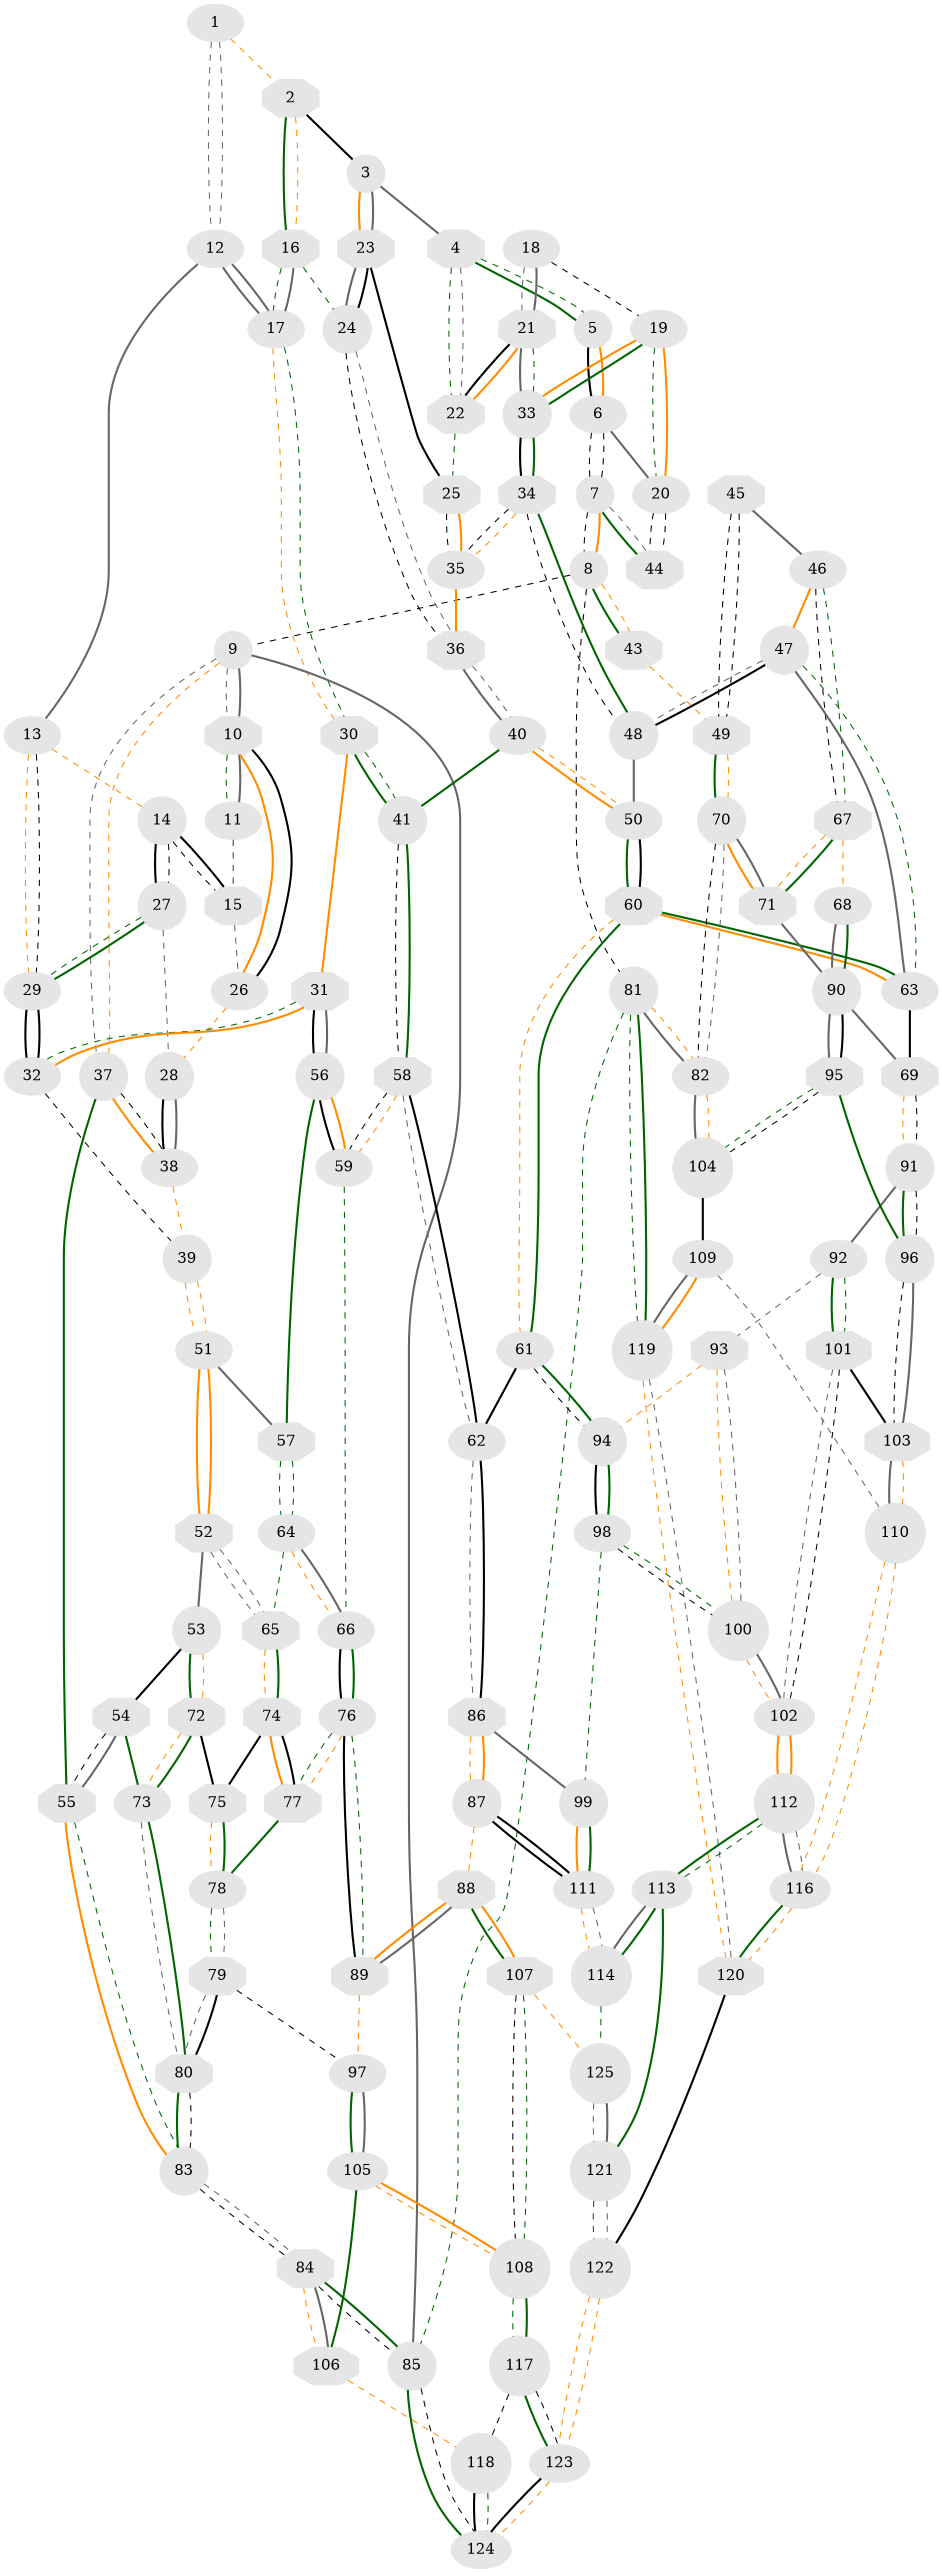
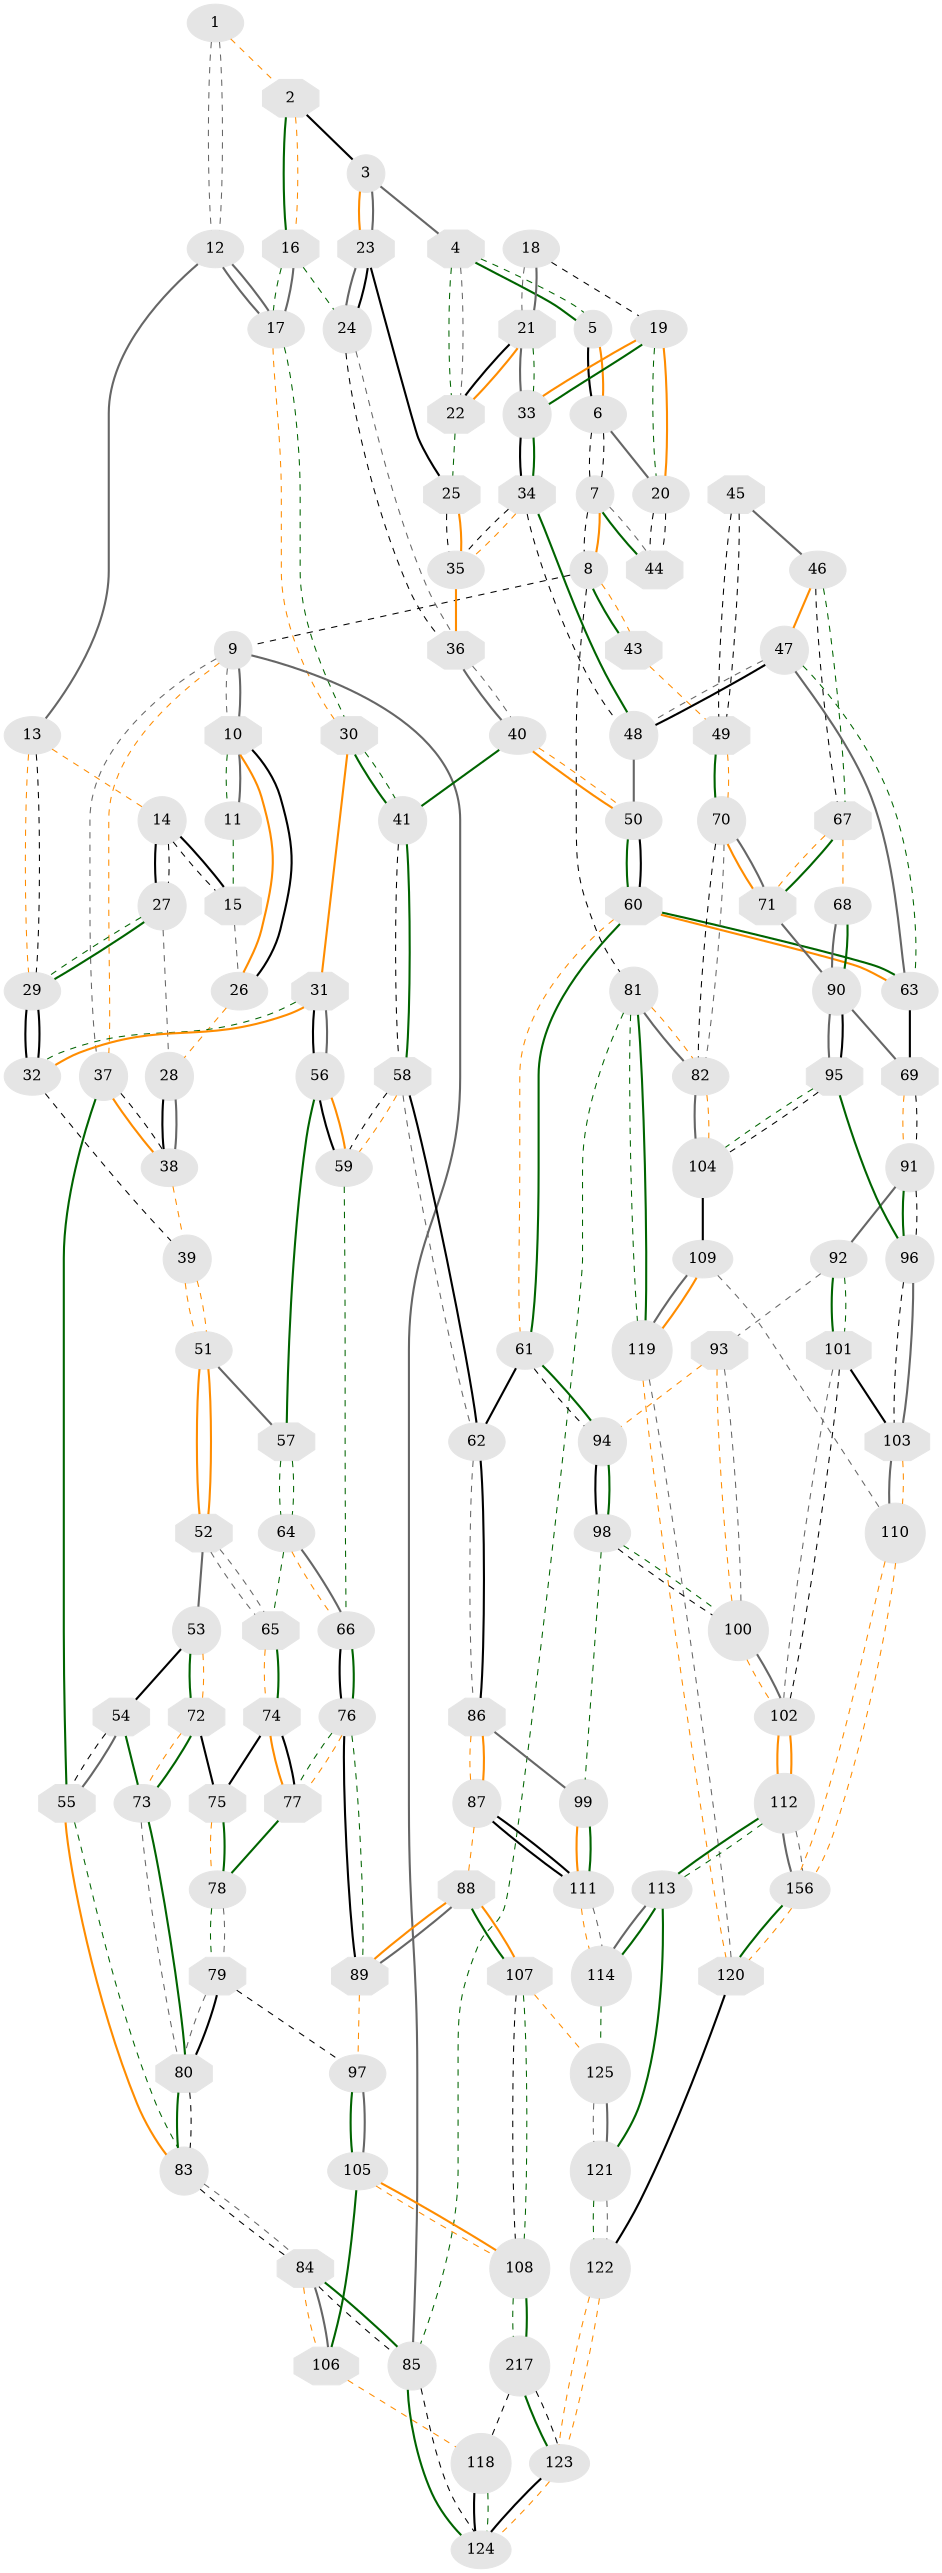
(800, 1890) -> (800, 1890)
(520, 2366) -> (520, 2366)
